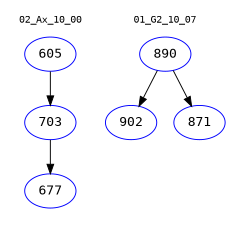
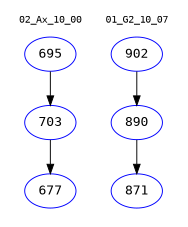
(50, 54) -> (50, 54)
(150, 84) -> (137, 84)
